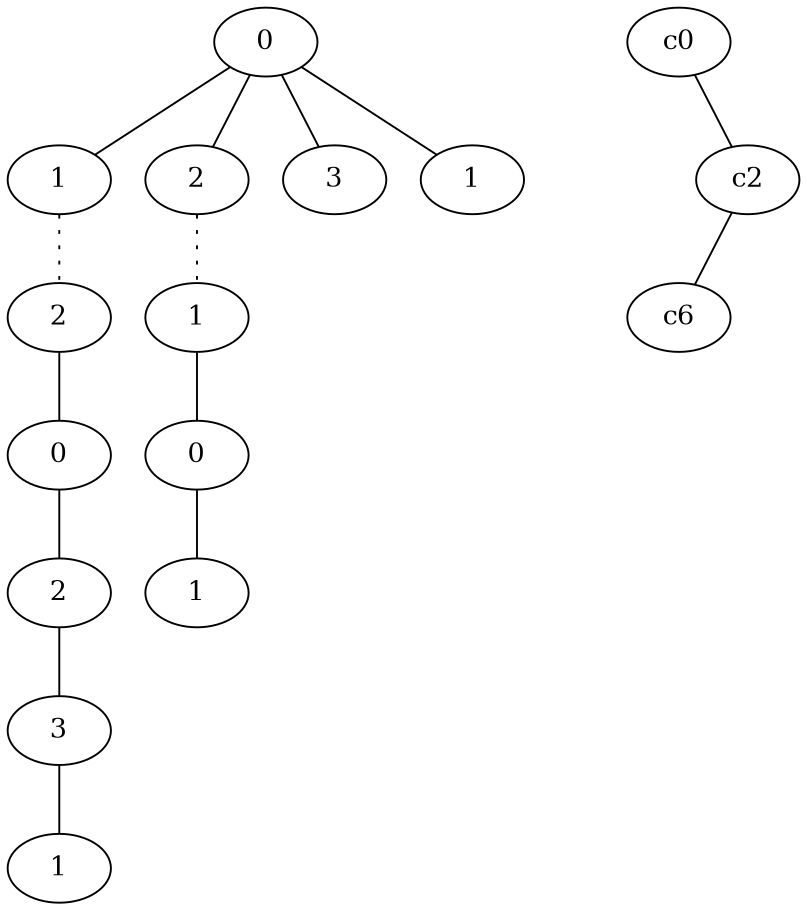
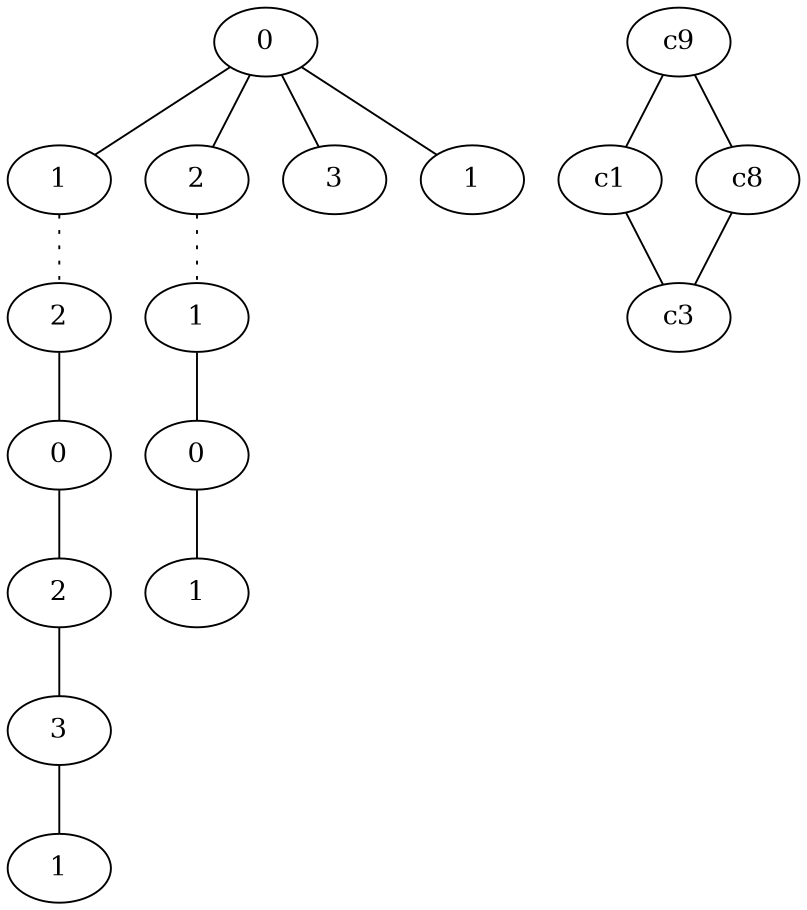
(679, 42) -> (679, 42)
none -> (610, 180)
(748, 180) -> (748, 180)
(679, 317) -> (679, 317)
